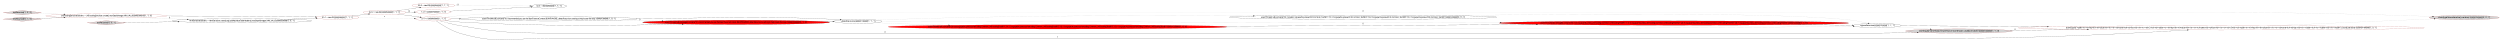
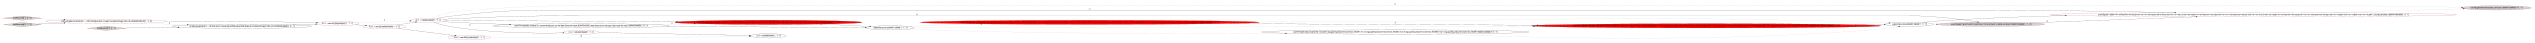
(410, 12) -> (498, 32)
